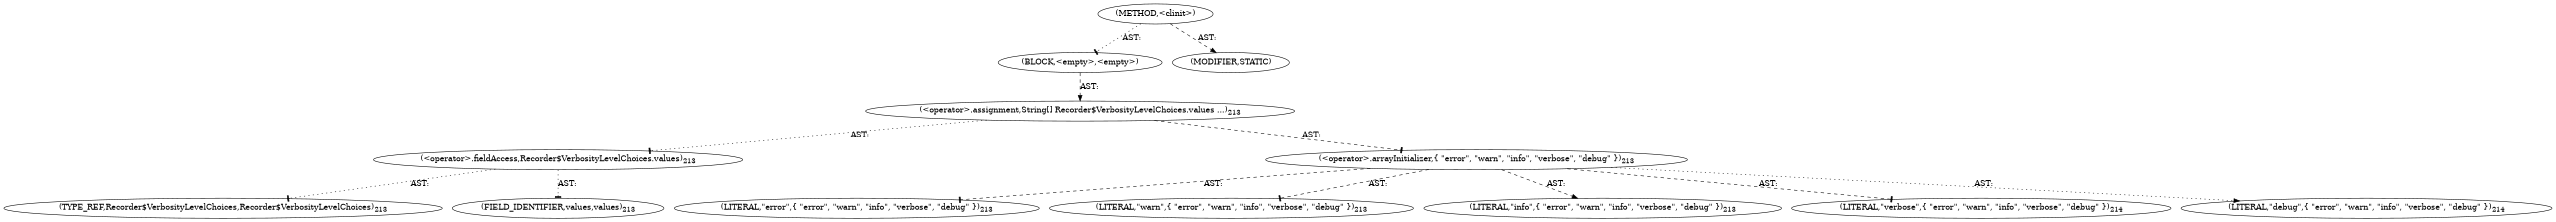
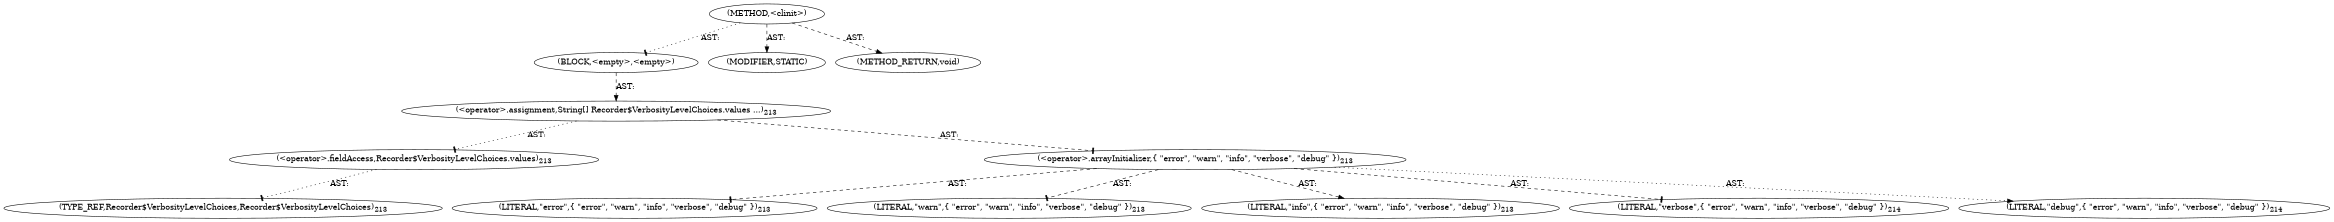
none -> (908, 63)
(558, 208) -> none
